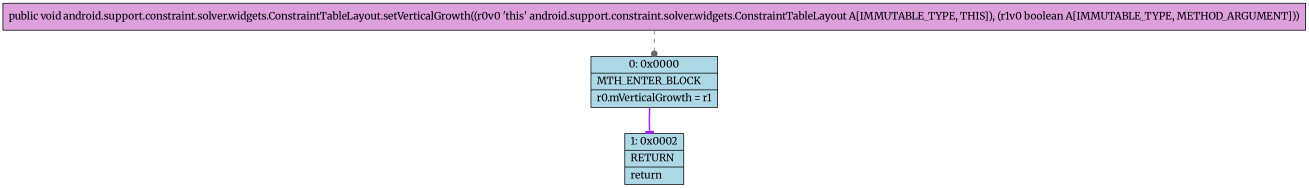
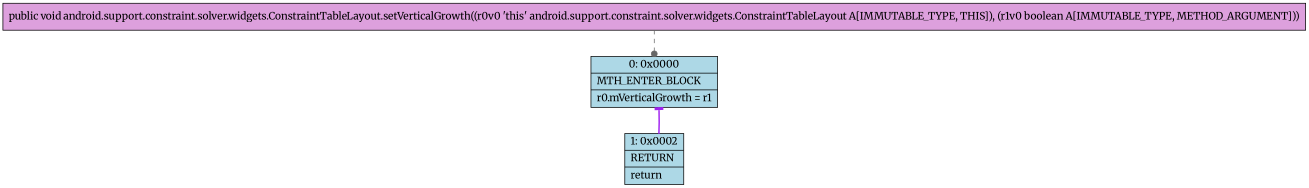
(649, 119) -> (659, 122)
